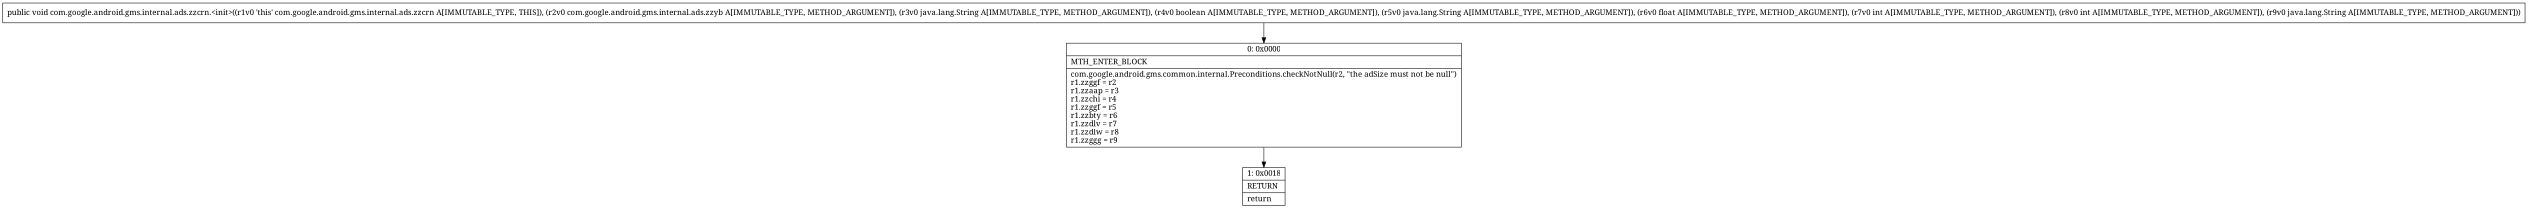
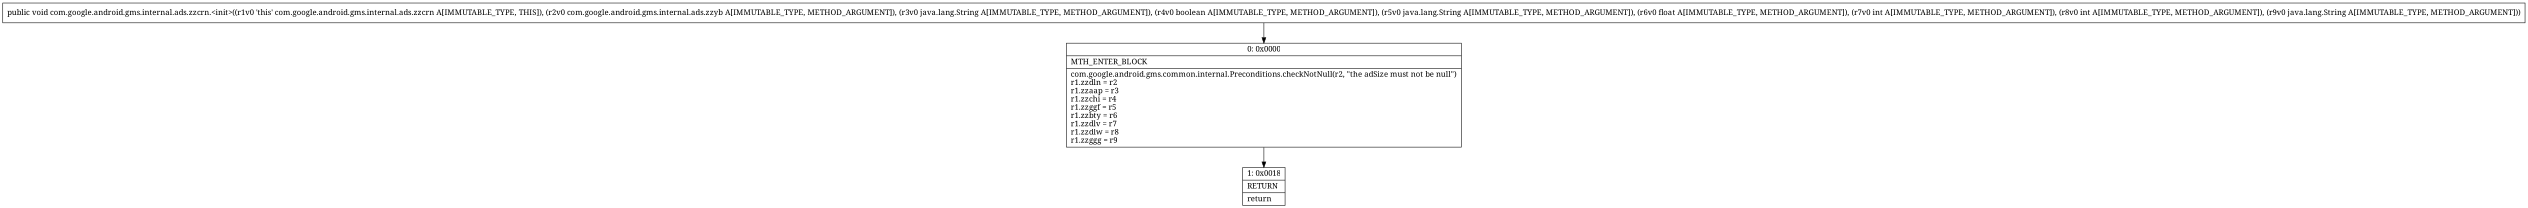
(1094, 83) -> (1094, 83)
